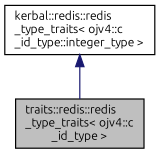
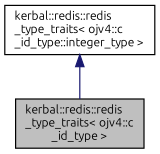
(80, 124) -> (80, 124)
